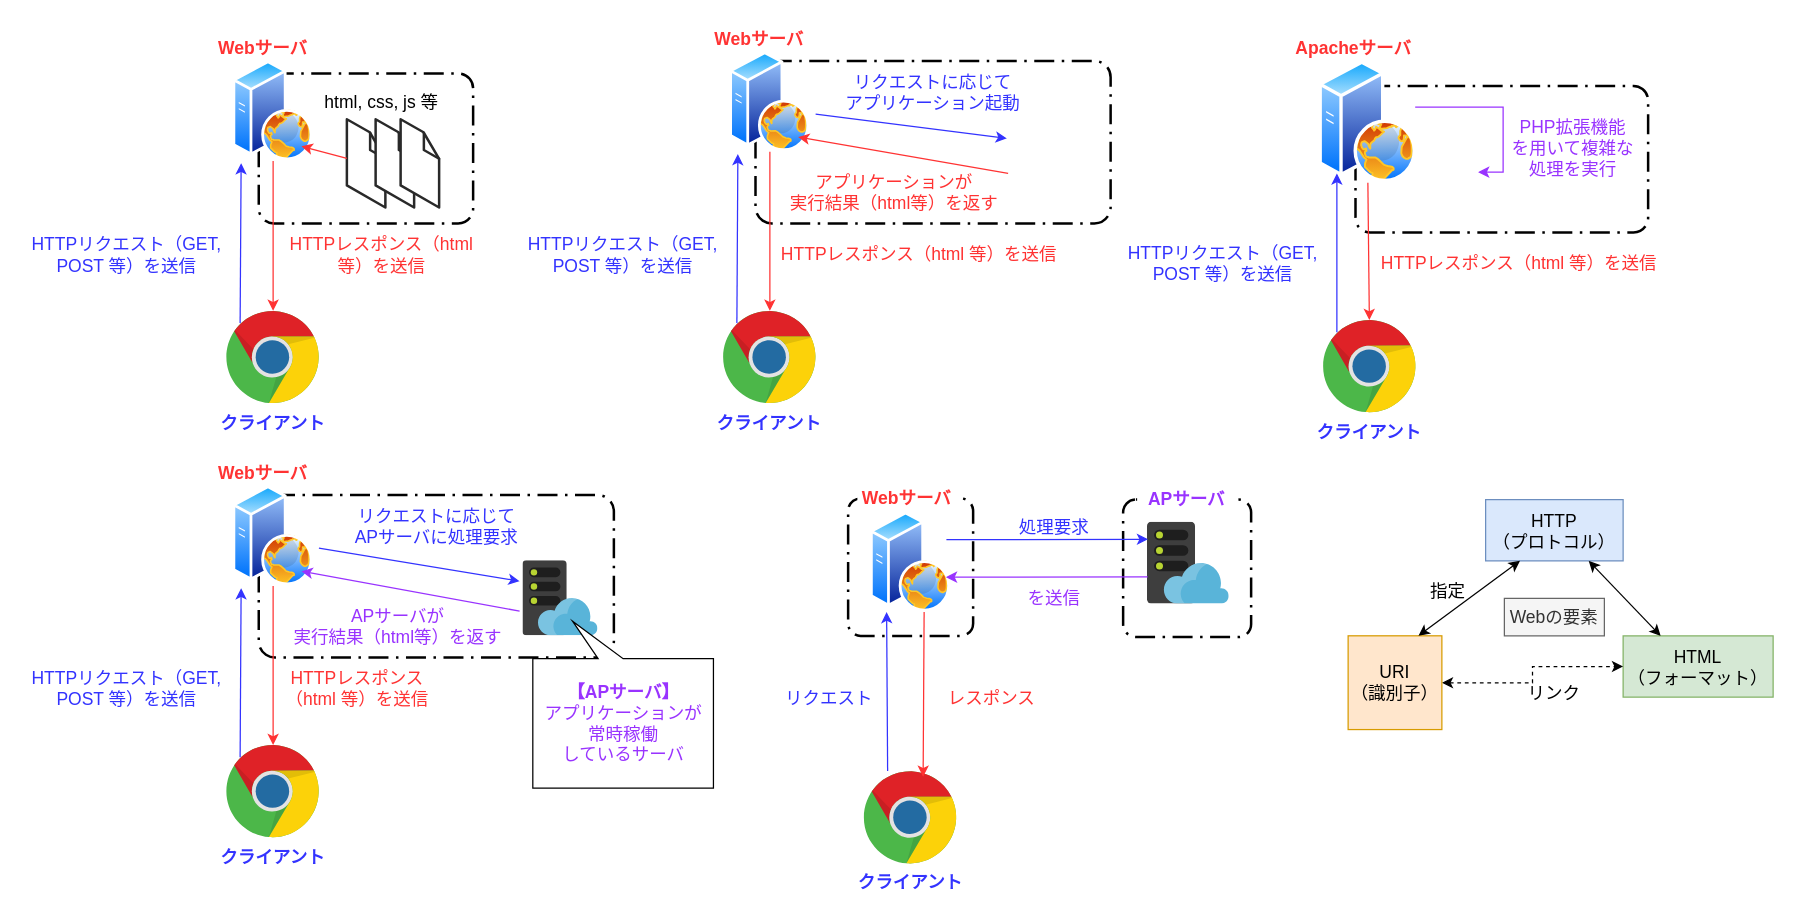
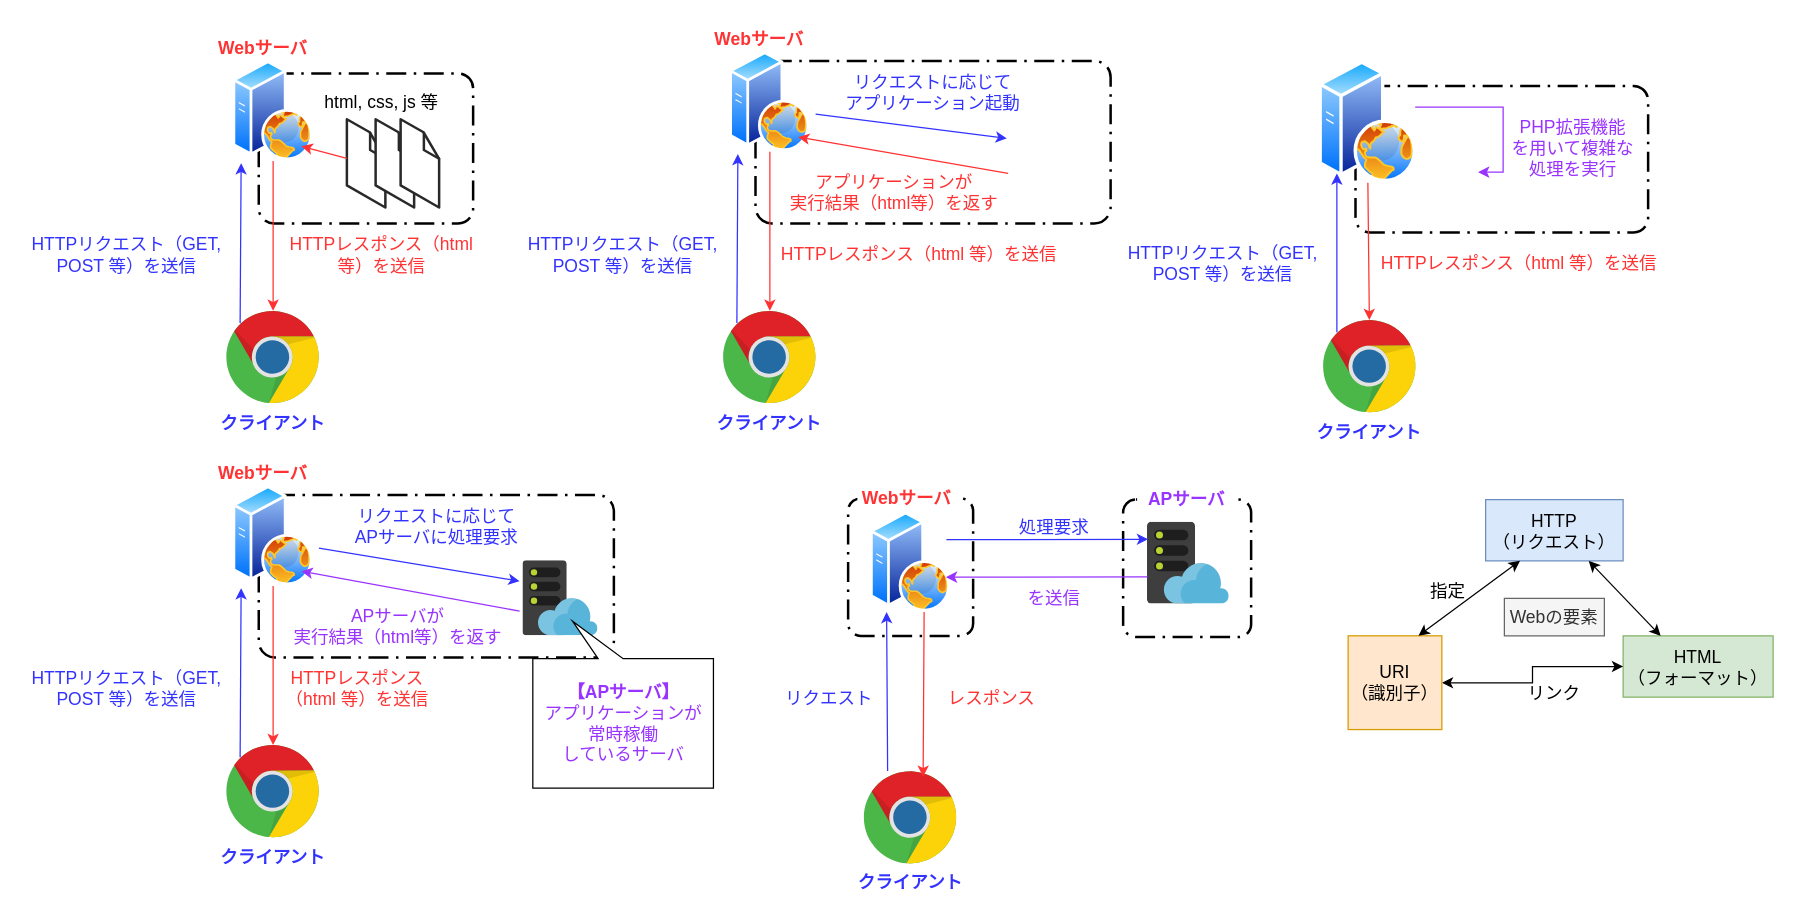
(1354, 48) -> none
(1554, 531) -> (1554, 531)
(1533, 673) -> (1533, 673)
